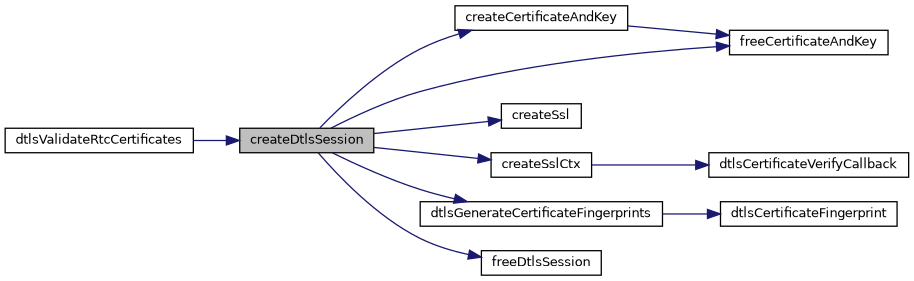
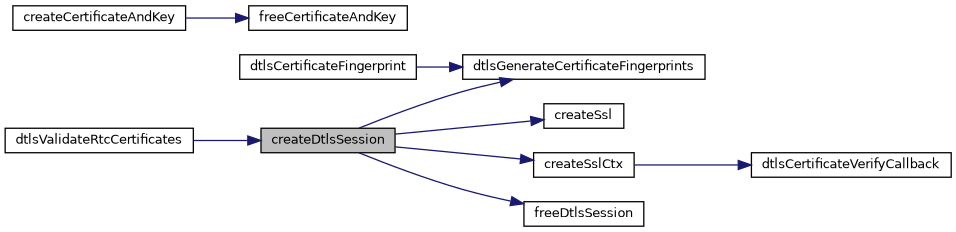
(520, 70) -> none
(384, 72) -> none
(685, 214) -> (433, 67)
